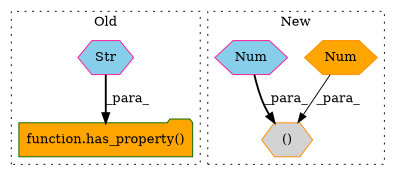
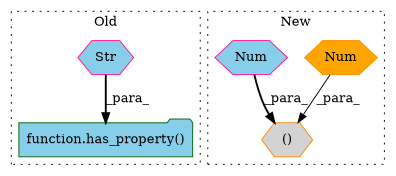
(106, 140) -> (106, 140)
